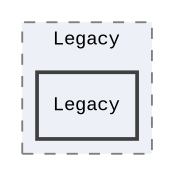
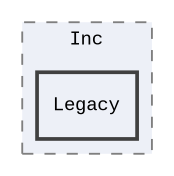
(87, 40) -> (87, 40)
